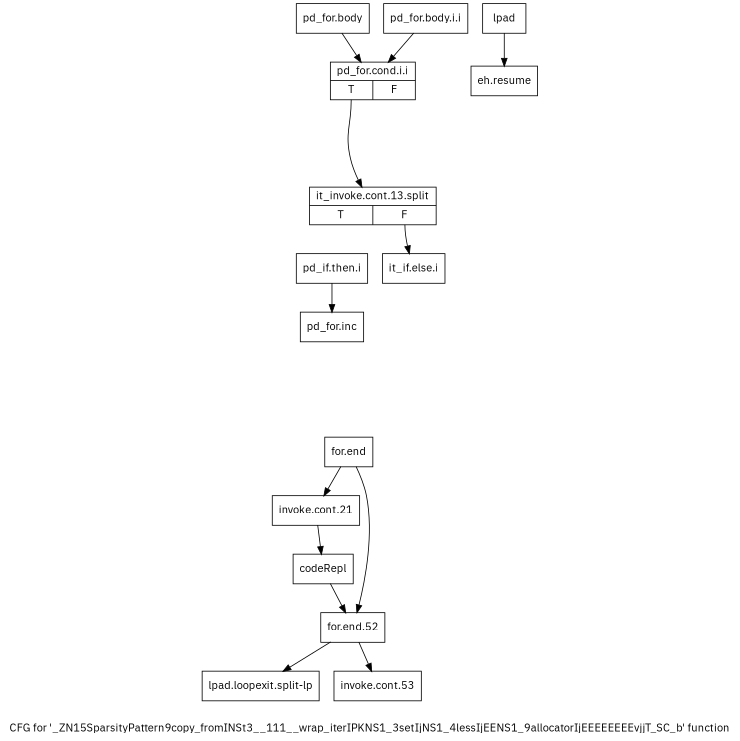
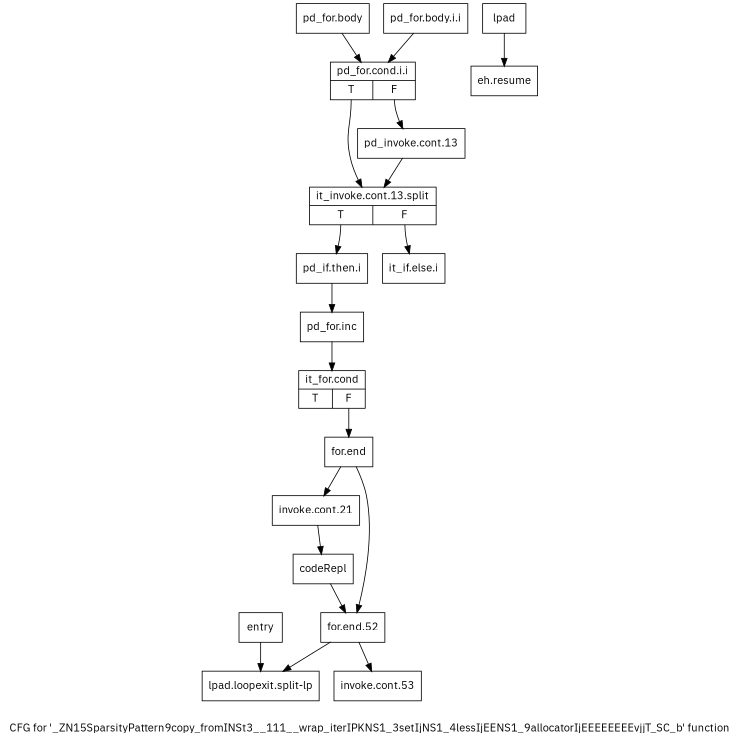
none -> (411, 143)
none -> (340, 235)
none -> (332, 389)
none -> (261, 627)
